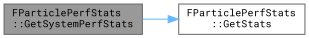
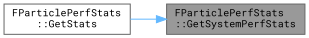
(155, 19) -> (143, 19)
